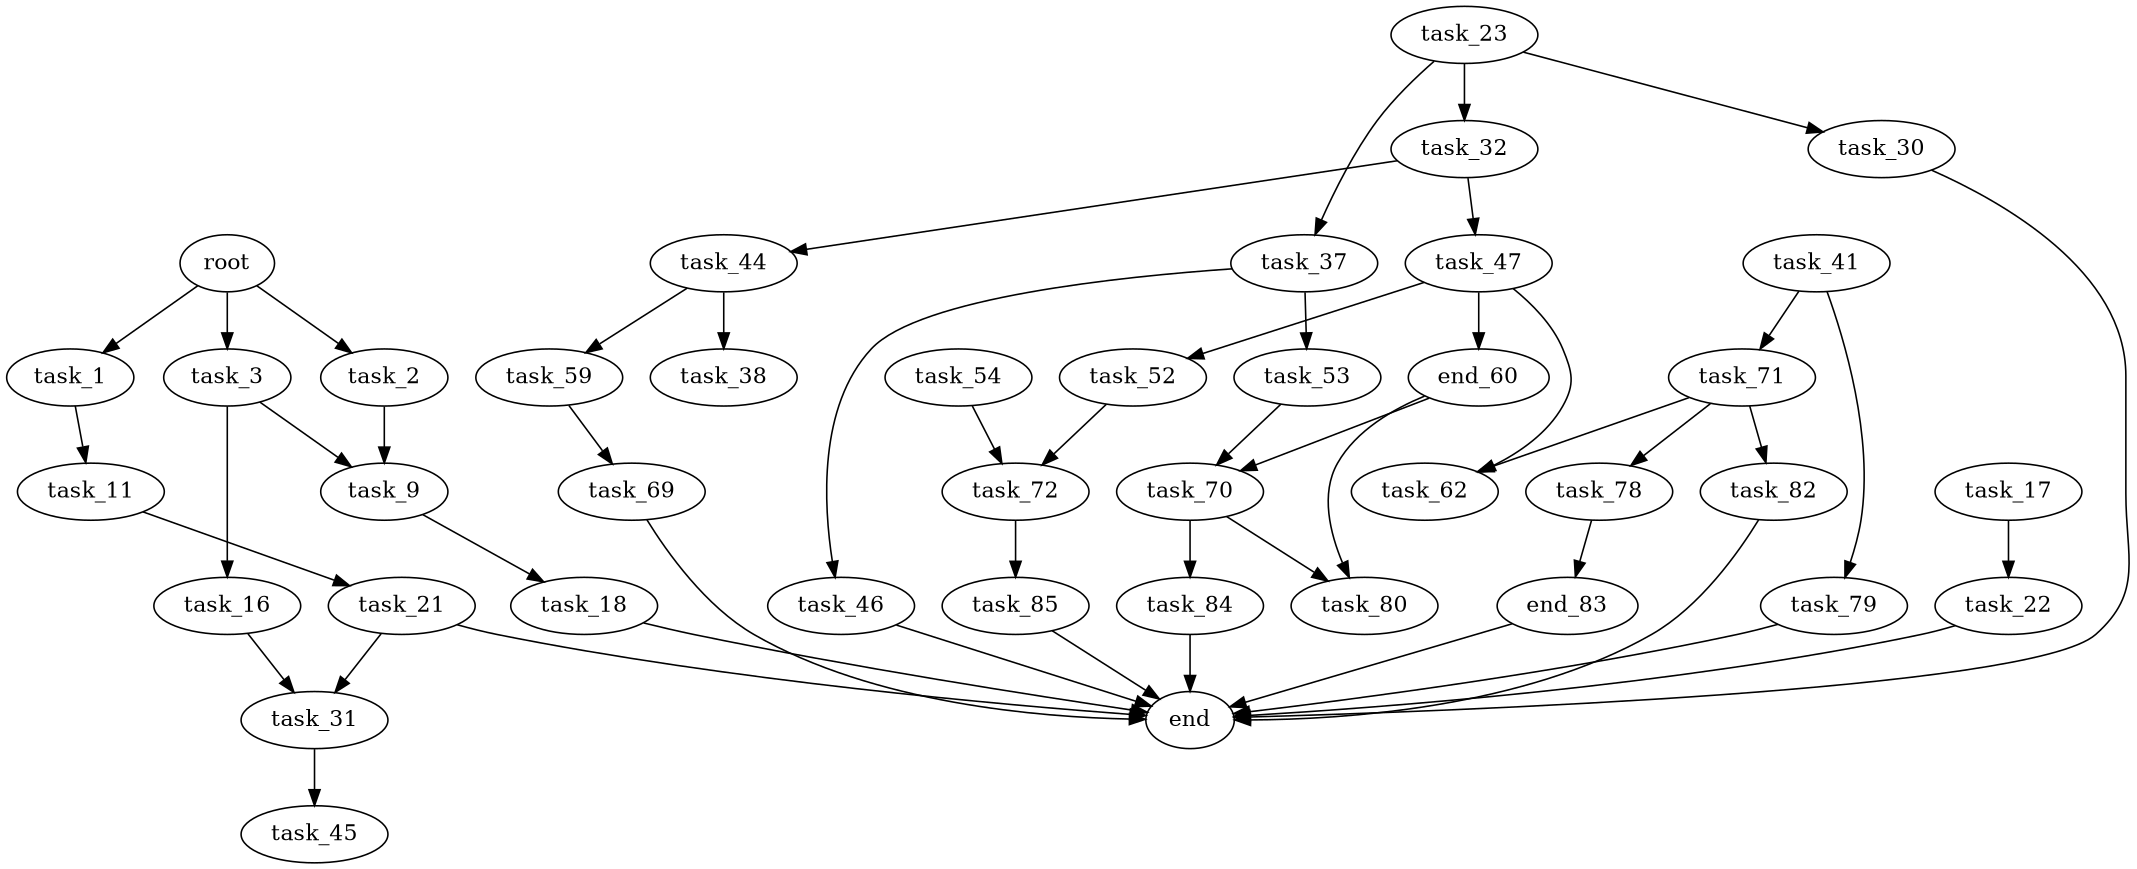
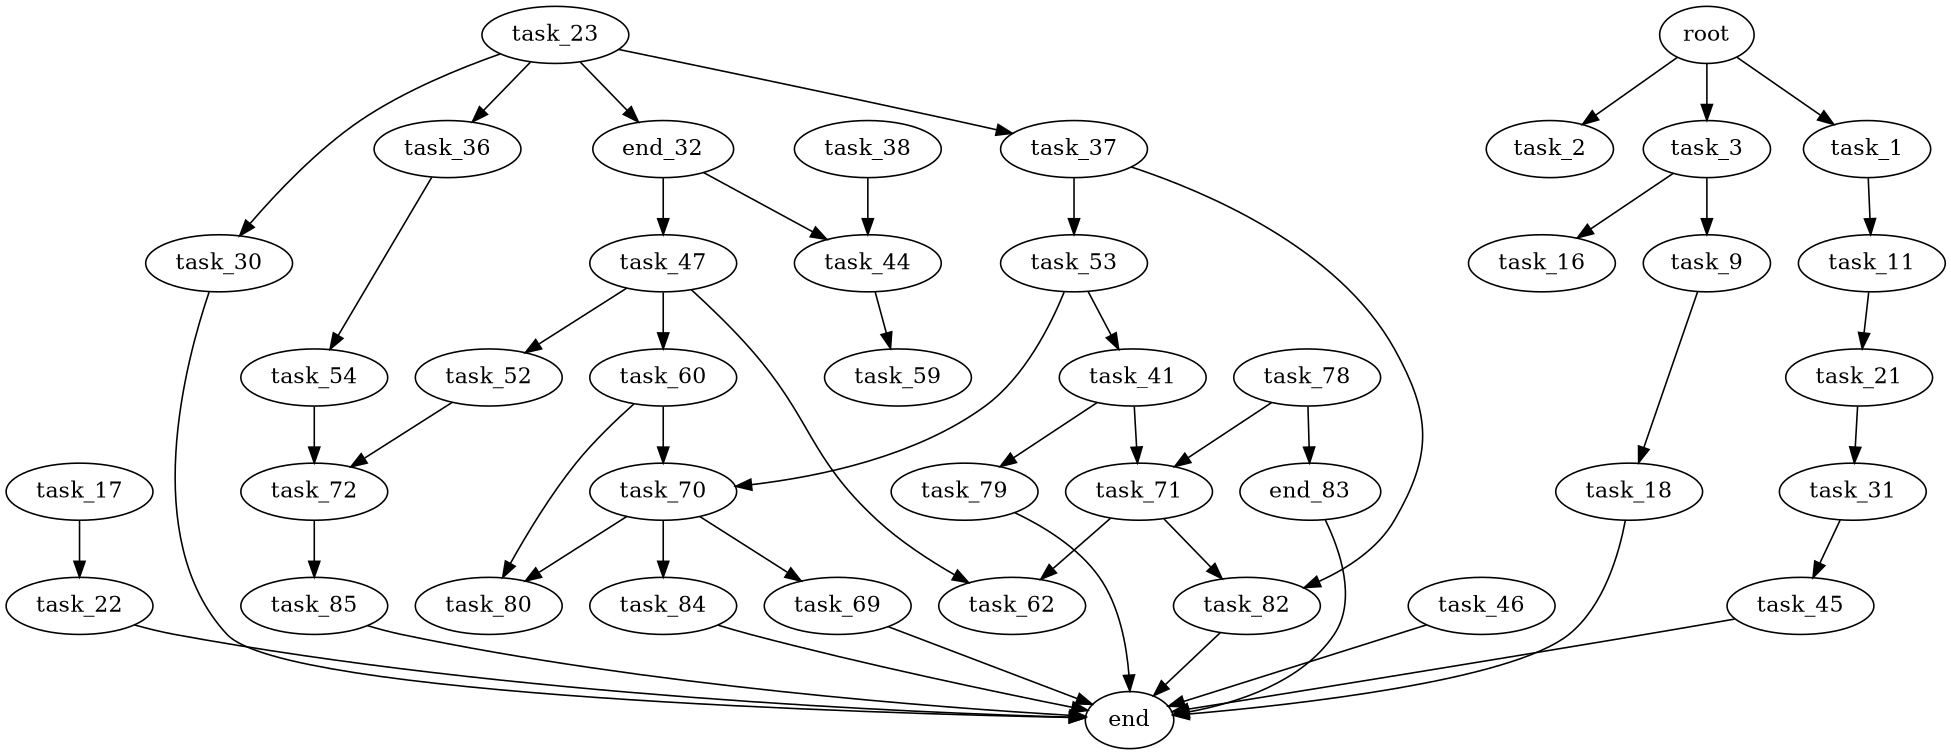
none -> (448, 149)
(1464, 149) -> (663, 149)
(724, 313) -> (868, 198)
none -> (1100, 313)
(938, 314) -> (1382, 330)
(1479, 377) -> (663, 377)
(384, 427) -> none
(586, 428) -> (744, 544)
(1677, 430) -> (1230, 430)
(266, 657) -> none
(792, 681) -> (1462, 665)
